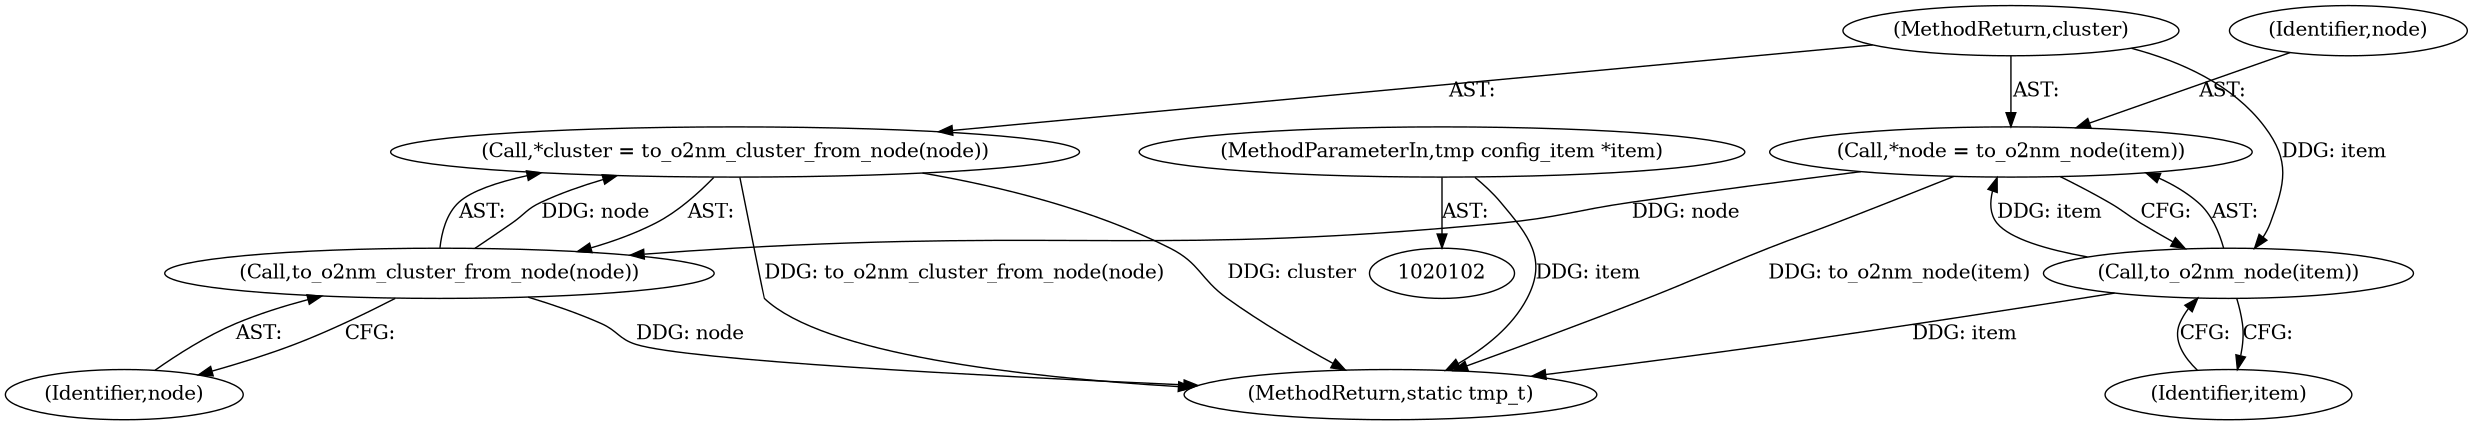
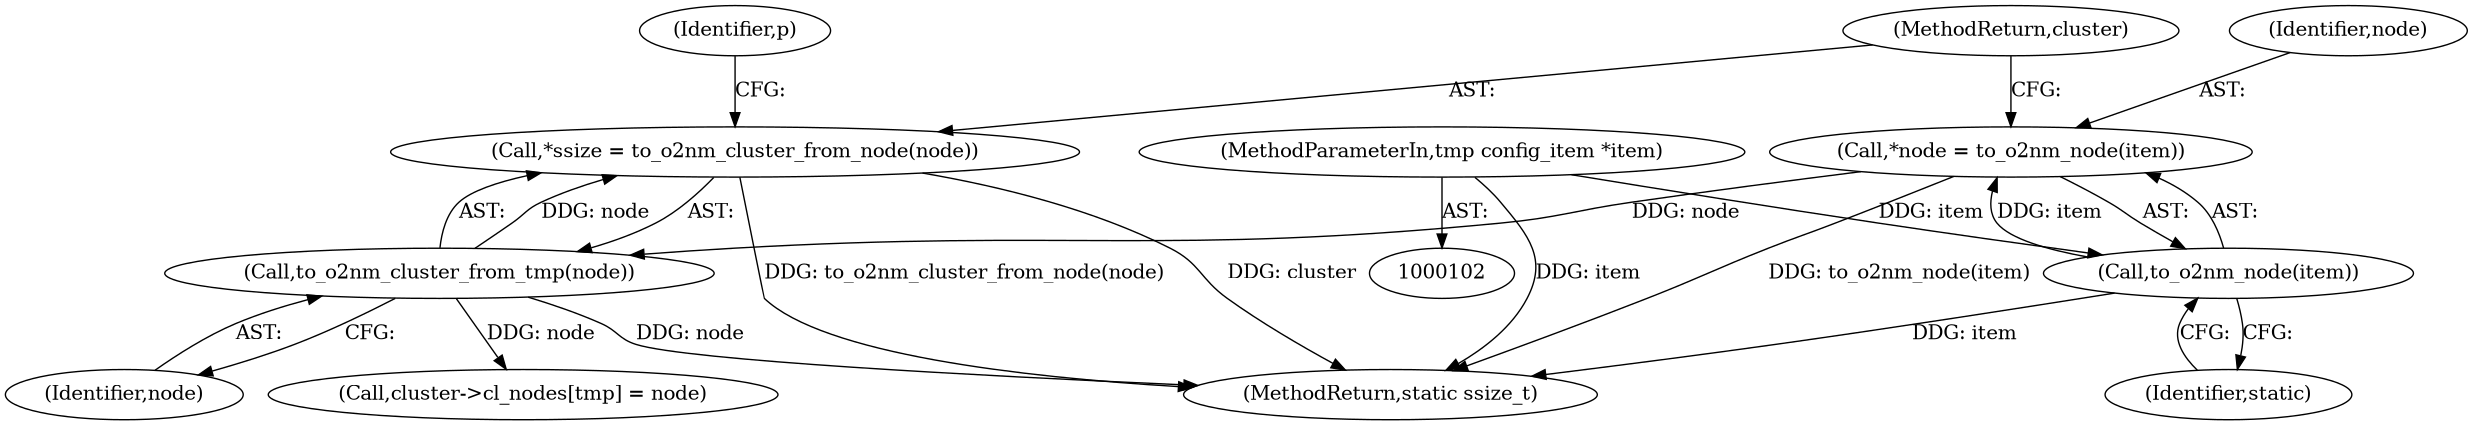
none -> (735, 31)
(2040, 91) -> (2040, 91)
(2252, 112) -> (1830, 216)
(735, 152) -> (735, 152)
(2169, 213) -> (2169, 213)
(439, 273) -> (439, 273)
(1442, 273) -> (1442, 273)
none -> (523, 395)
(1390, 395) -> (1390, 395)
(2228, 395) -> (2228, 395)
